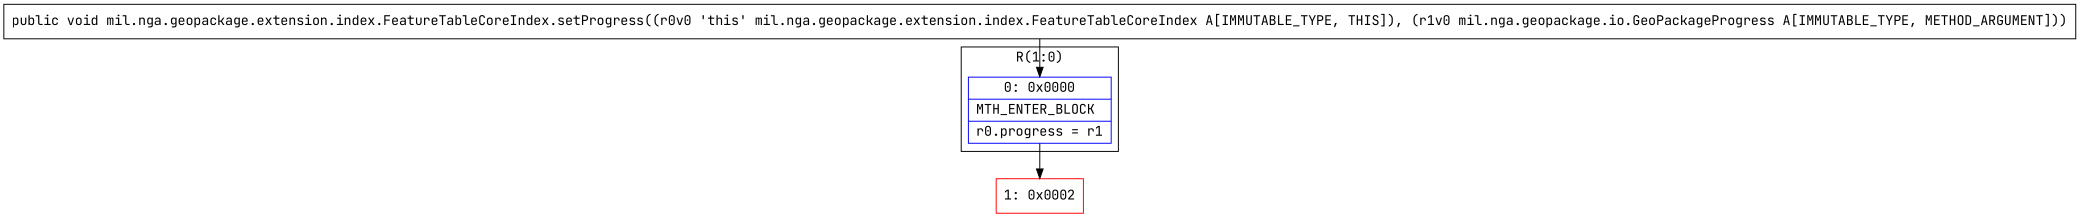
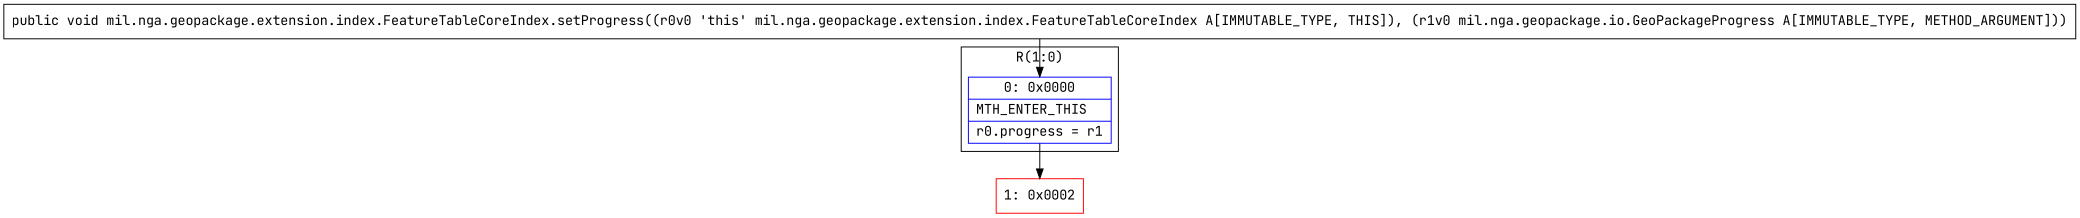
(1035, 110) -> (1032, 110)
